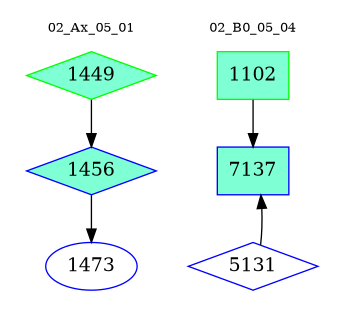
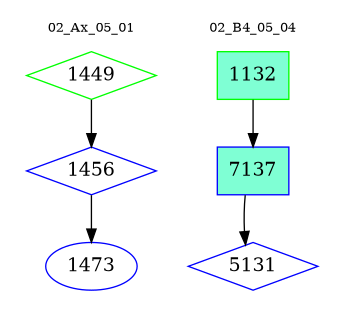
(253, 28) -> (253, 28)
(91, 76) -> (91, 76)
(253, 76) -> (253, 76)
(91, 171) -> (91, 171)
(262, 227) -> (244, 213)
